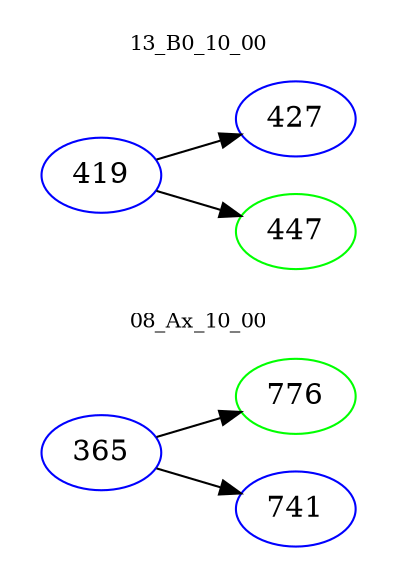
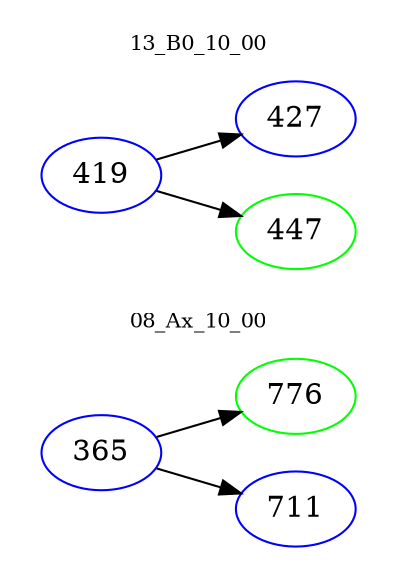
(296, 509) -> (296, 509)
